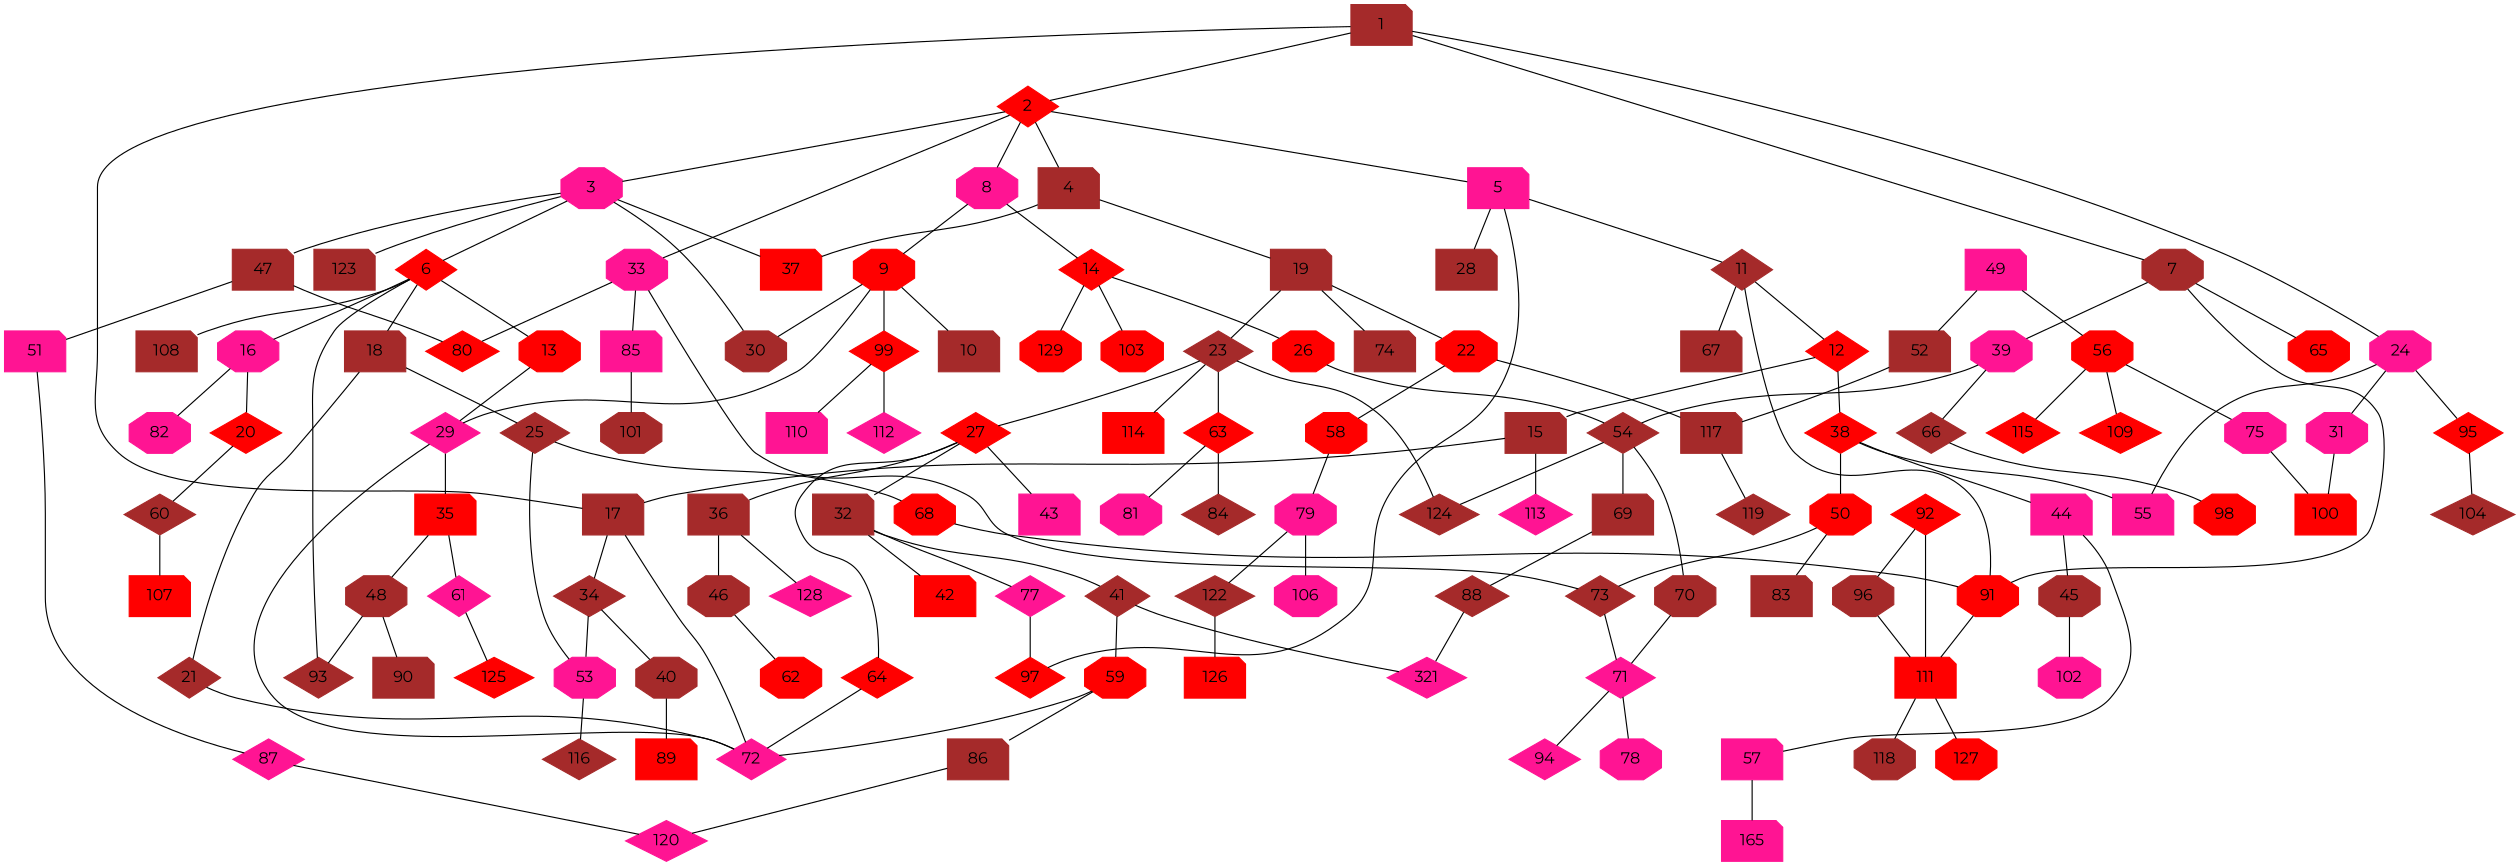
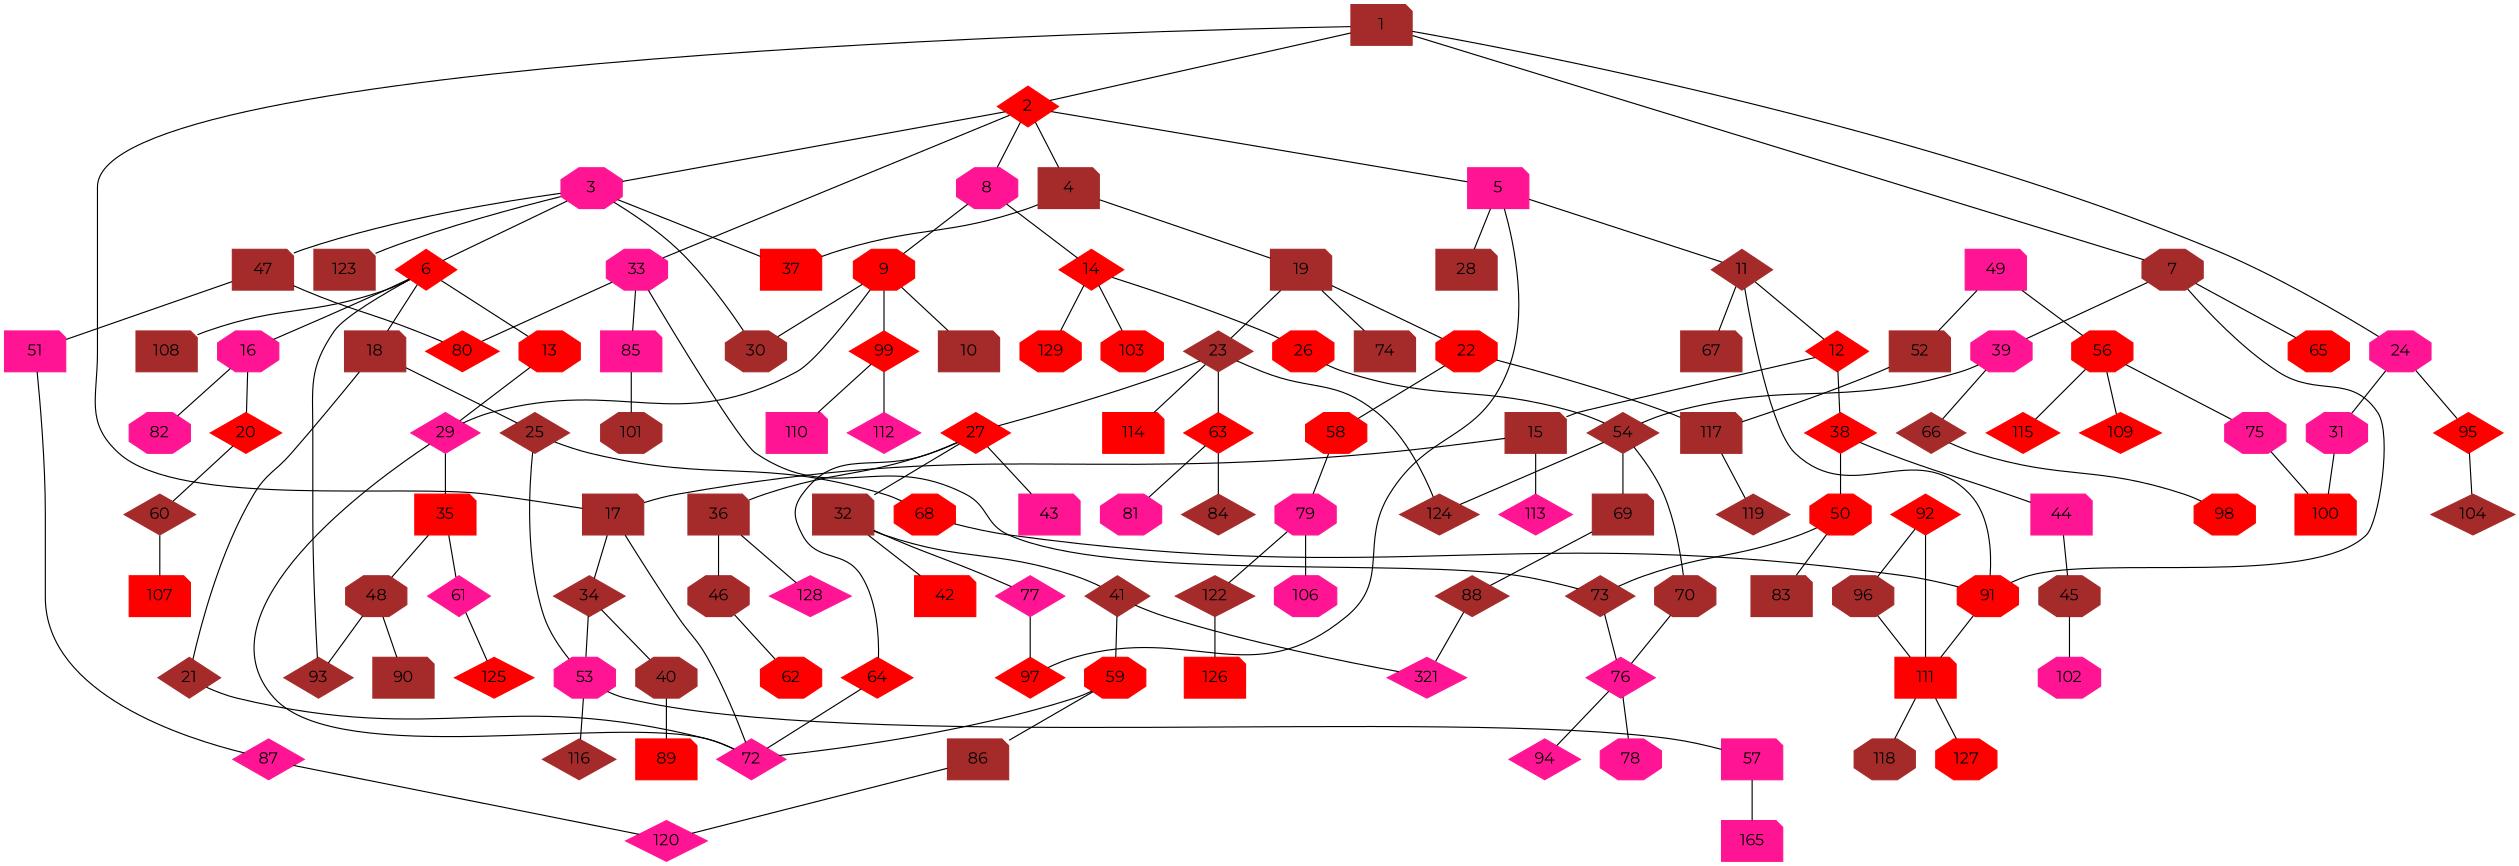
(2143, 515) -> none
(1621, 678) -> (1621, 678)
(2039, 726) -> (1164, 727)
